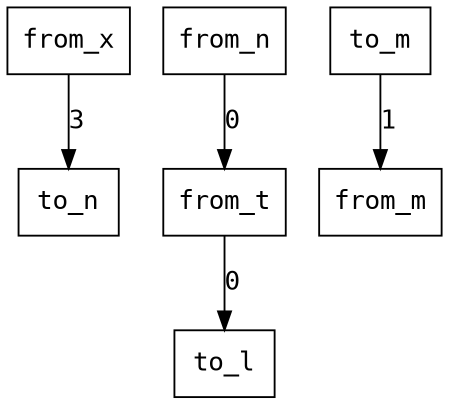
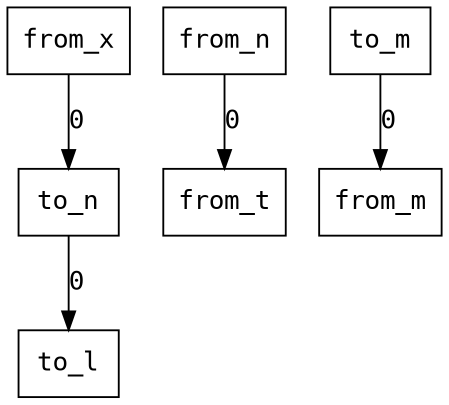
(77, 122) -> (77, 122)
(389, 122) -> (389, 122)
(225, 274) -> (69, 274)
